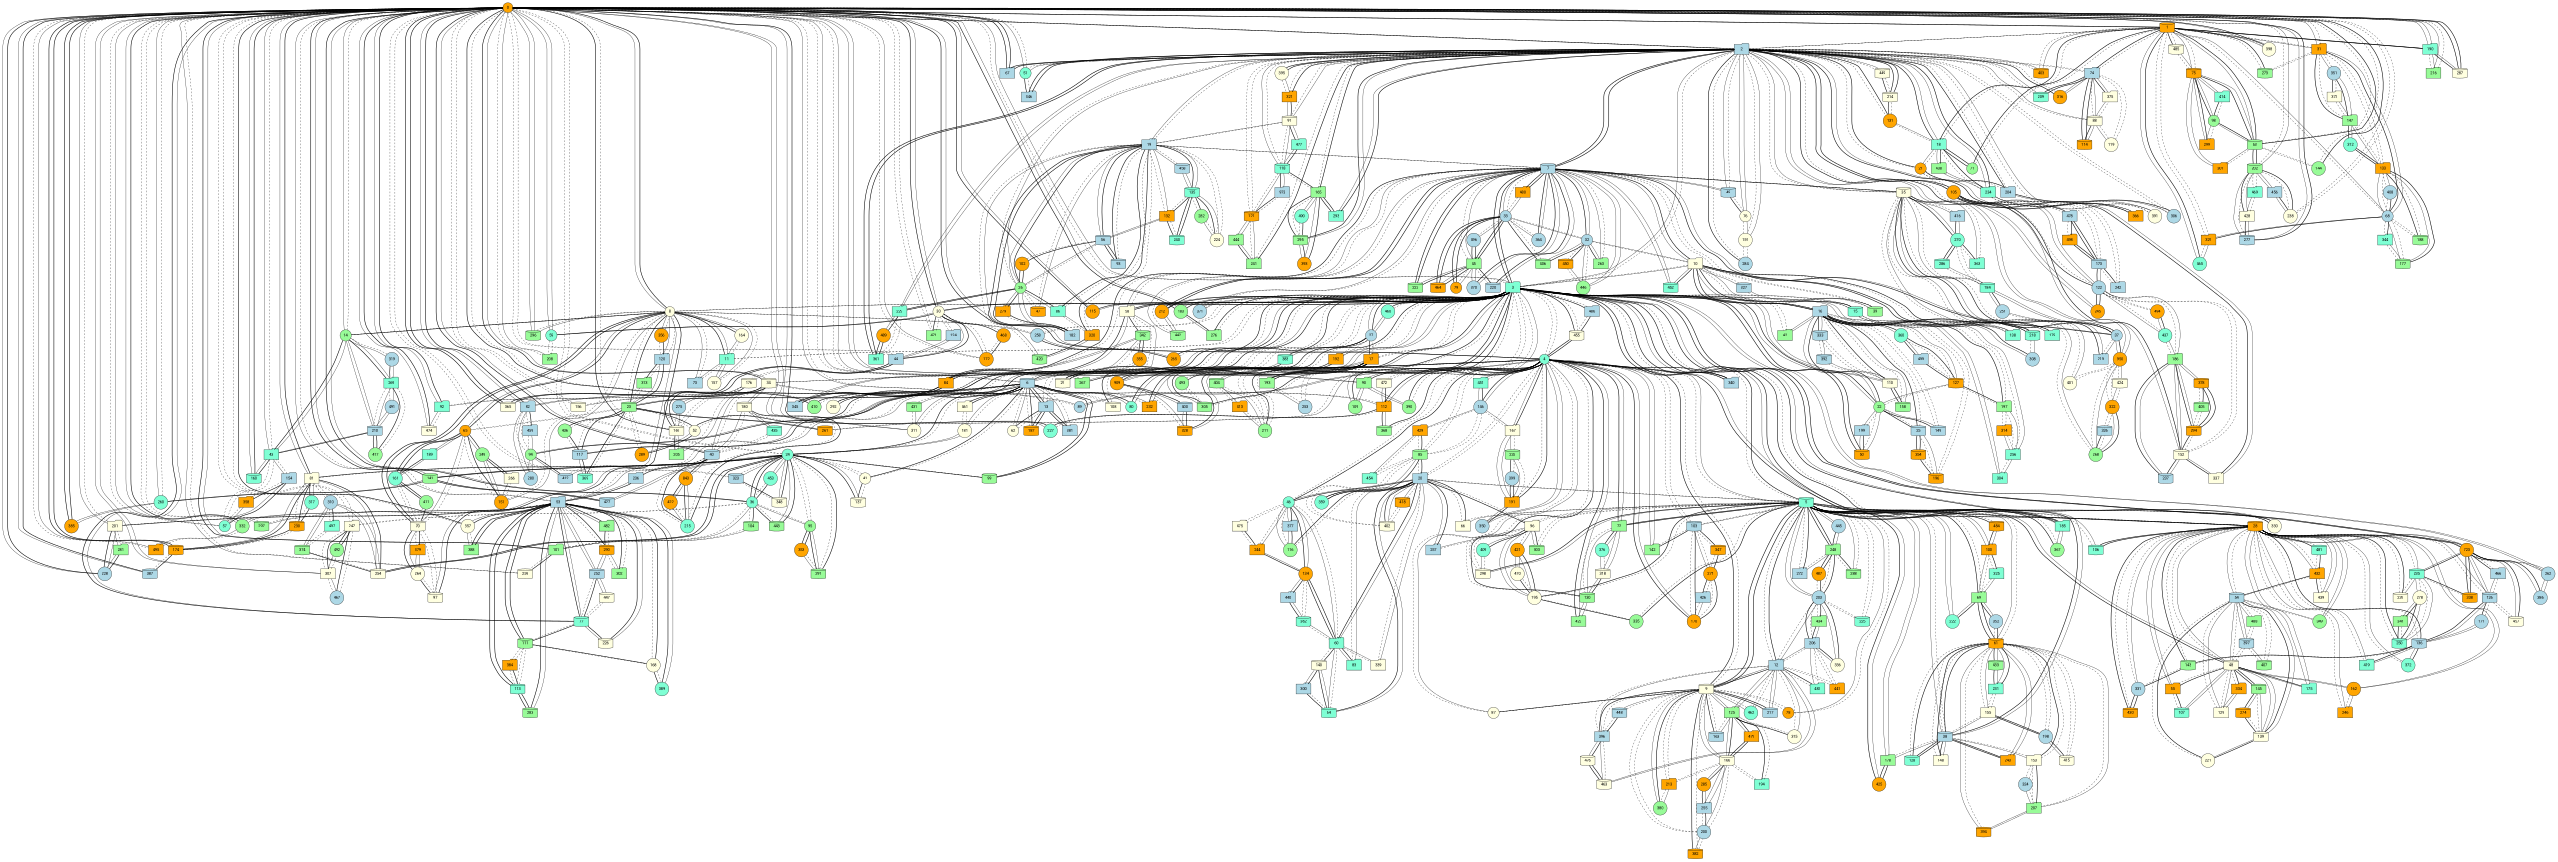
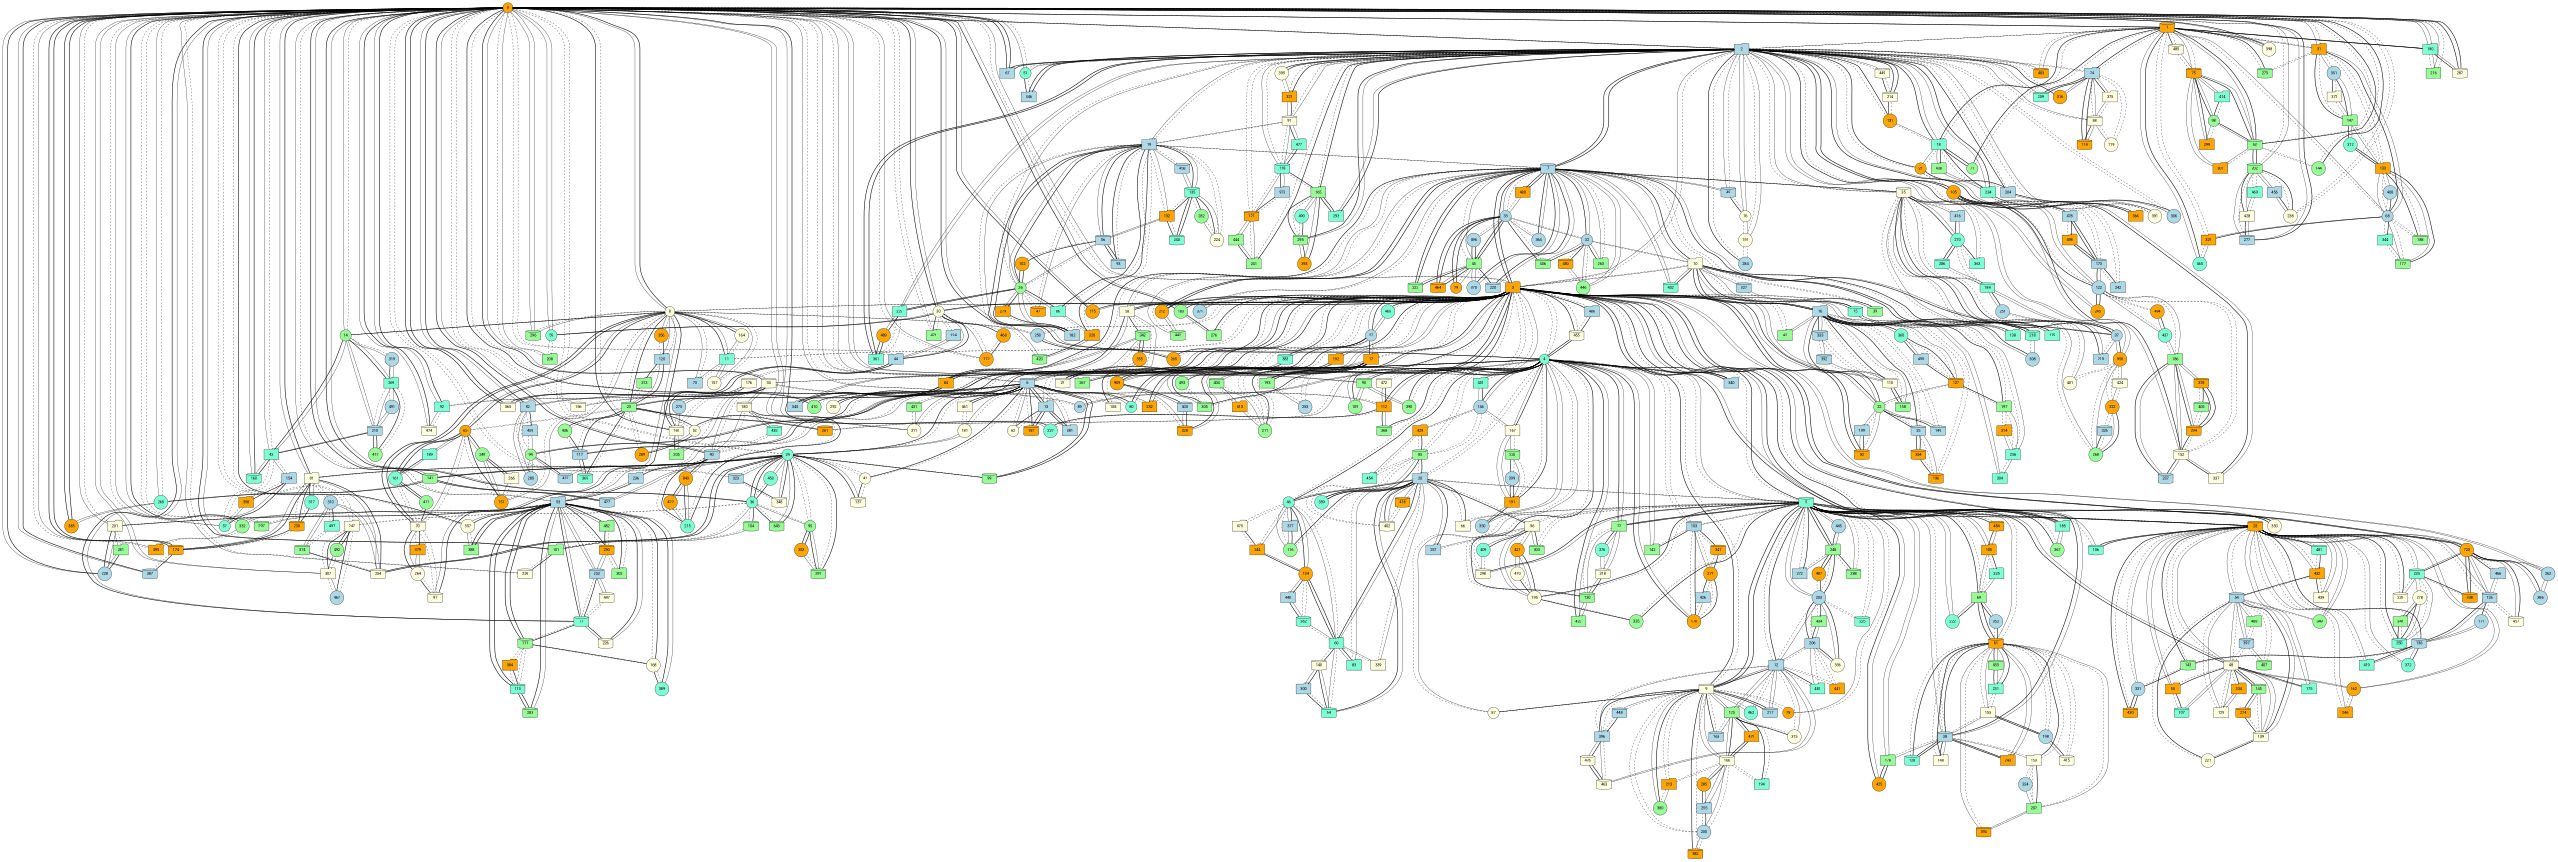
(1513, 288) -> (1513, 288)
(1364, 383) -> (1364, 383)
(777, 526) -> (777, 526)
